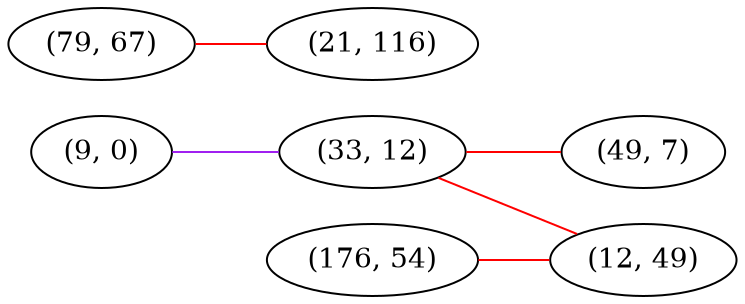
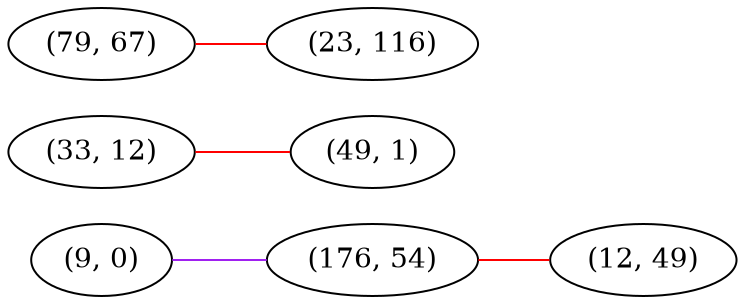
(372, 44) -> (372, 44)
(226, 152) -> (220, 260)
(643, 152) -> (372, 152)
(508, 206) -> none
